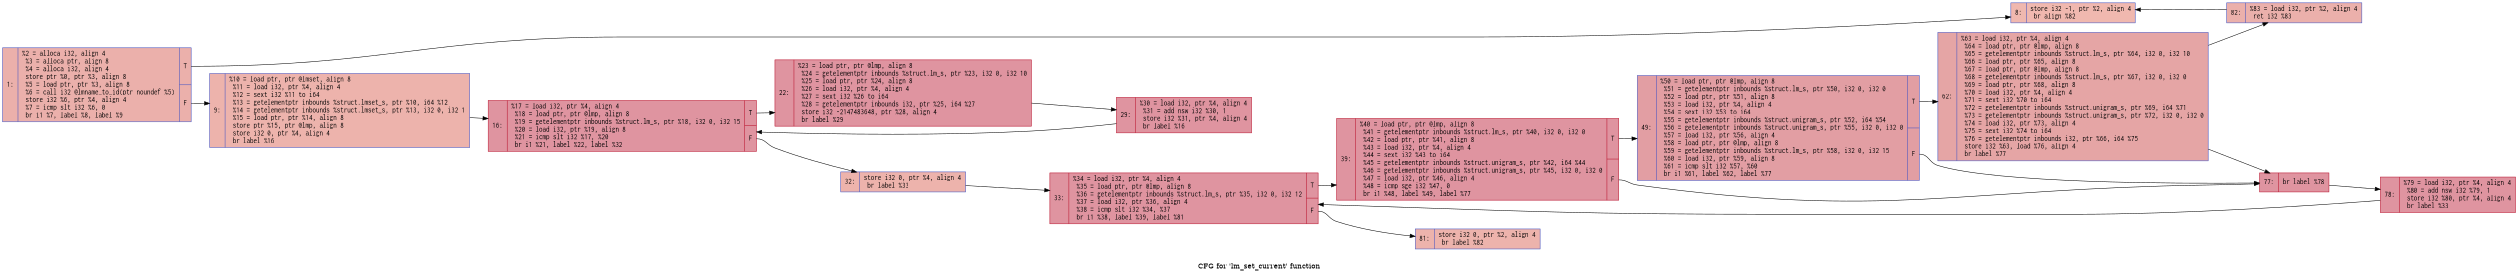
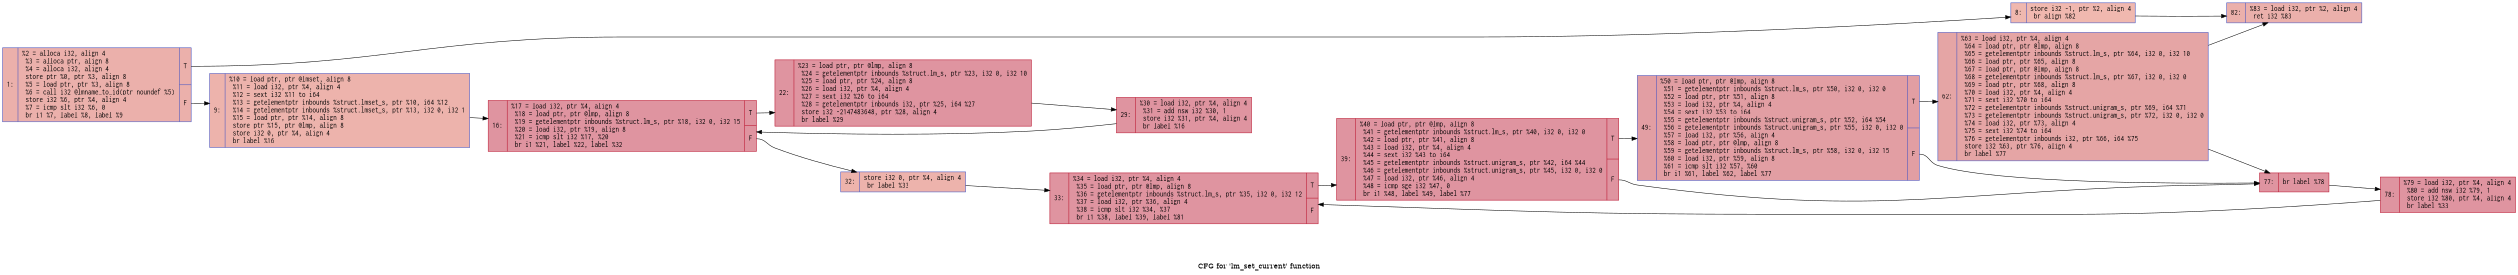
(2184, 9) -> (2178, 16)
(2018, 146) -> (2017, 146)
(1478, 239) -> none
